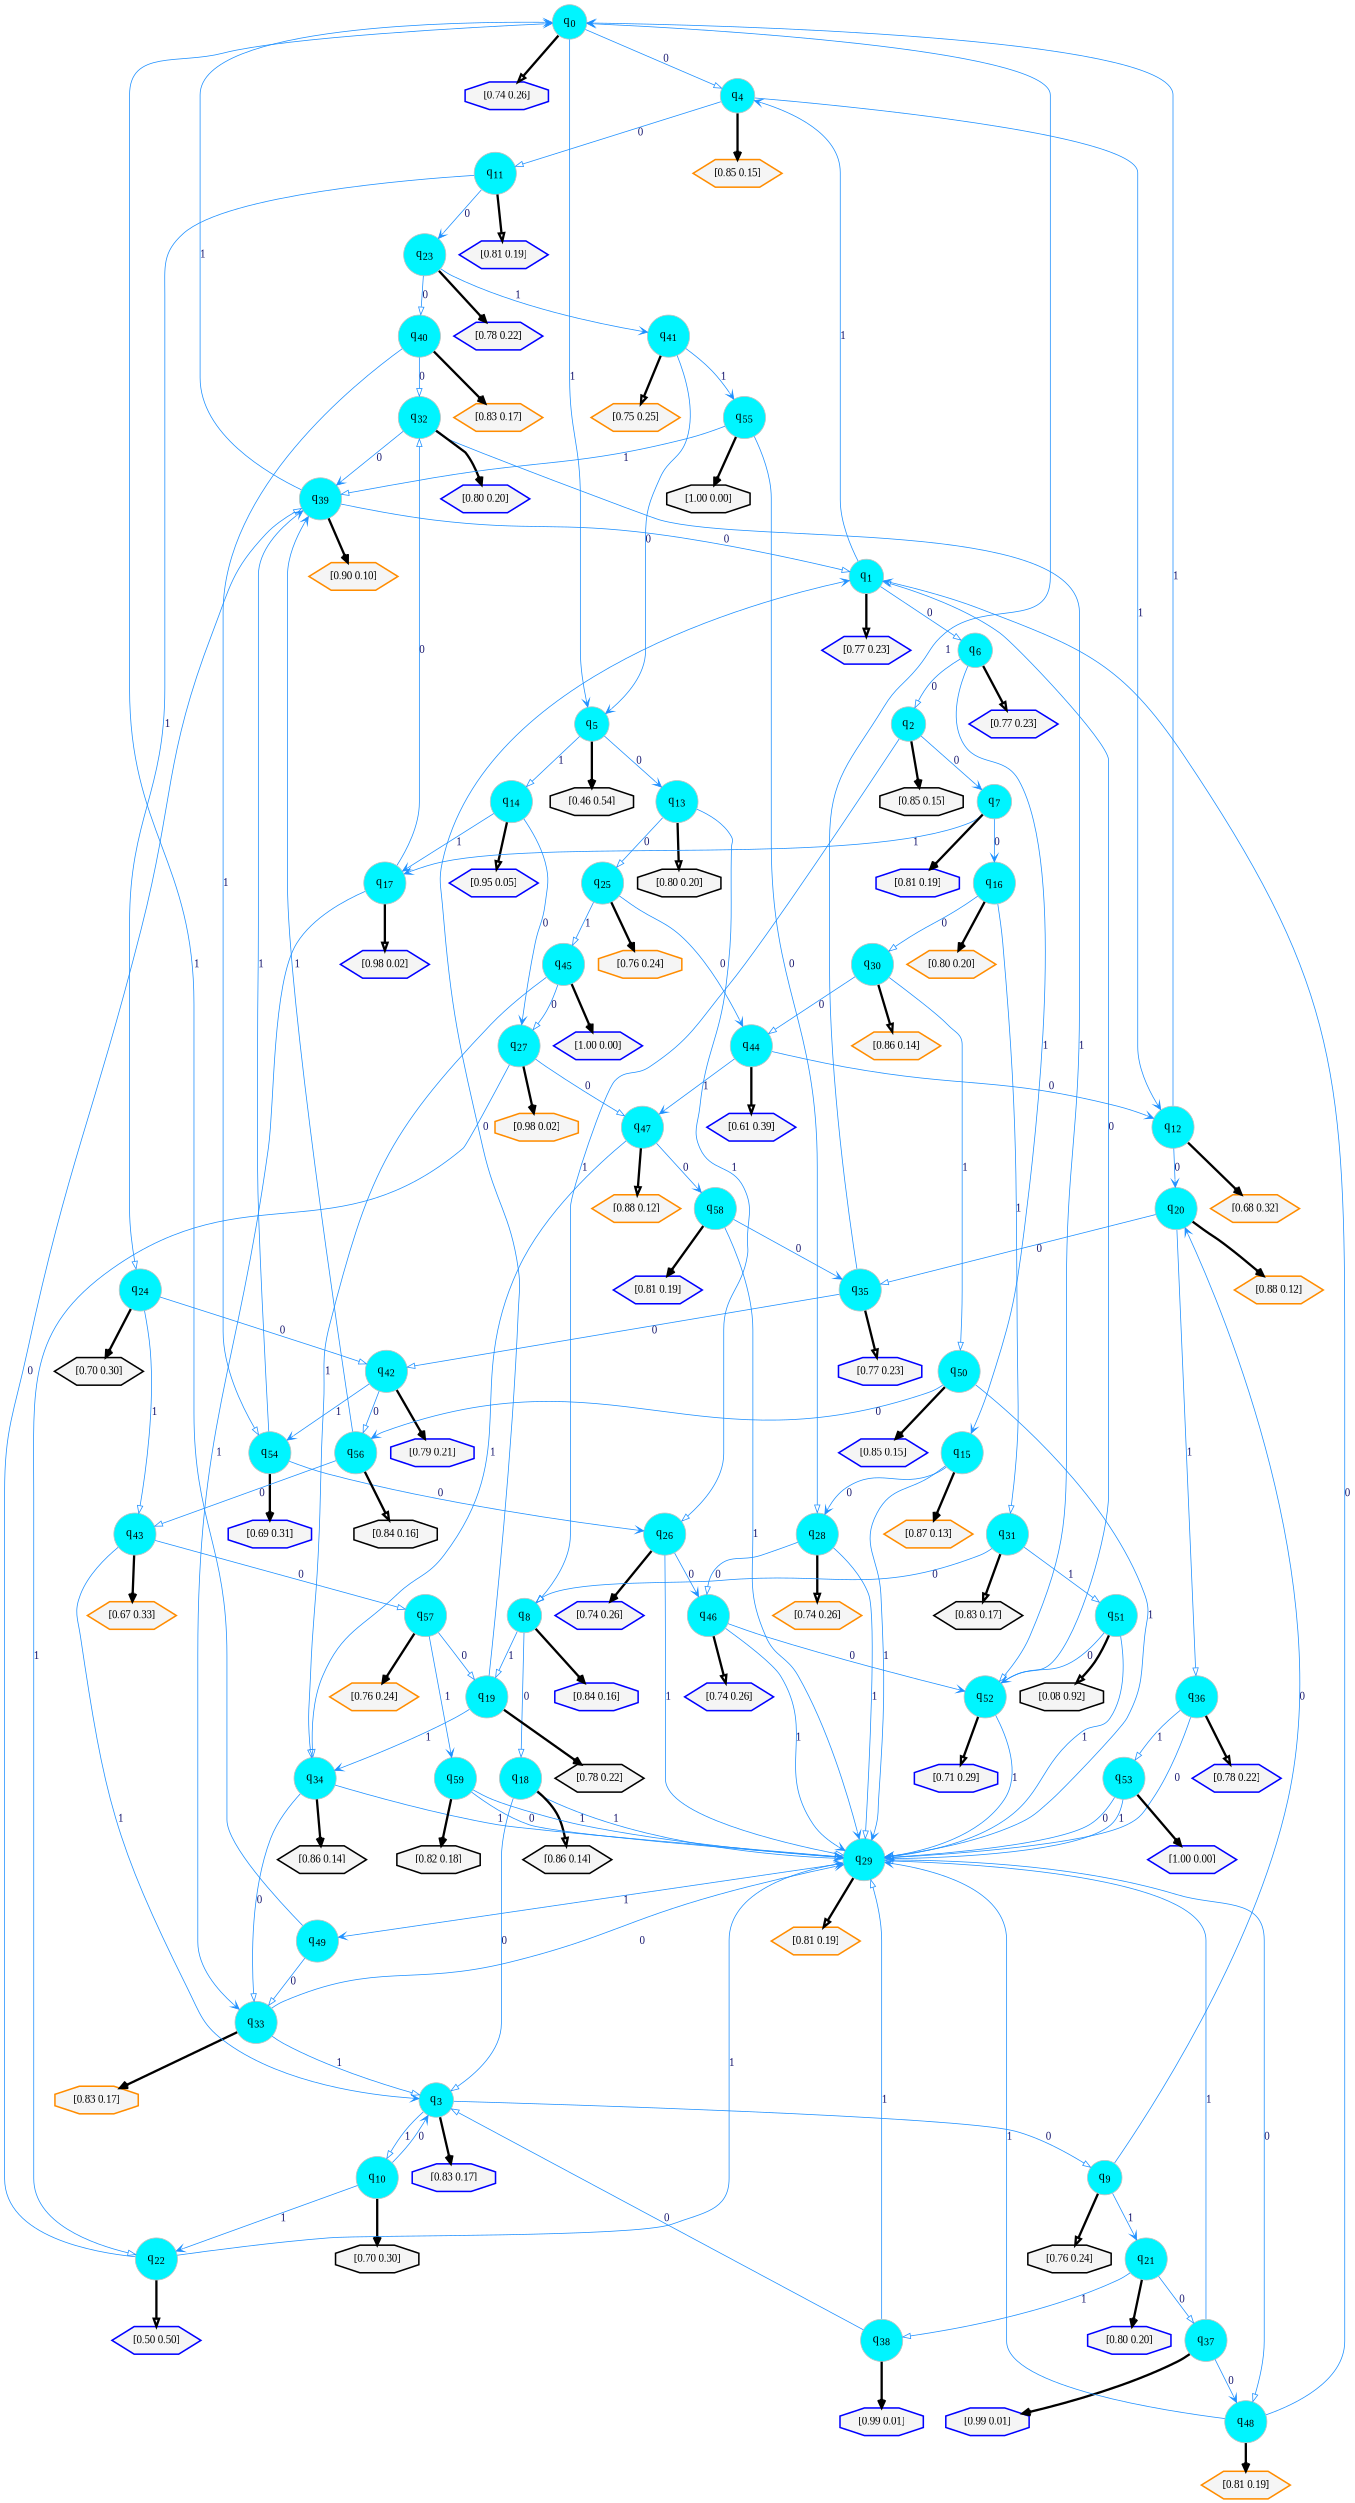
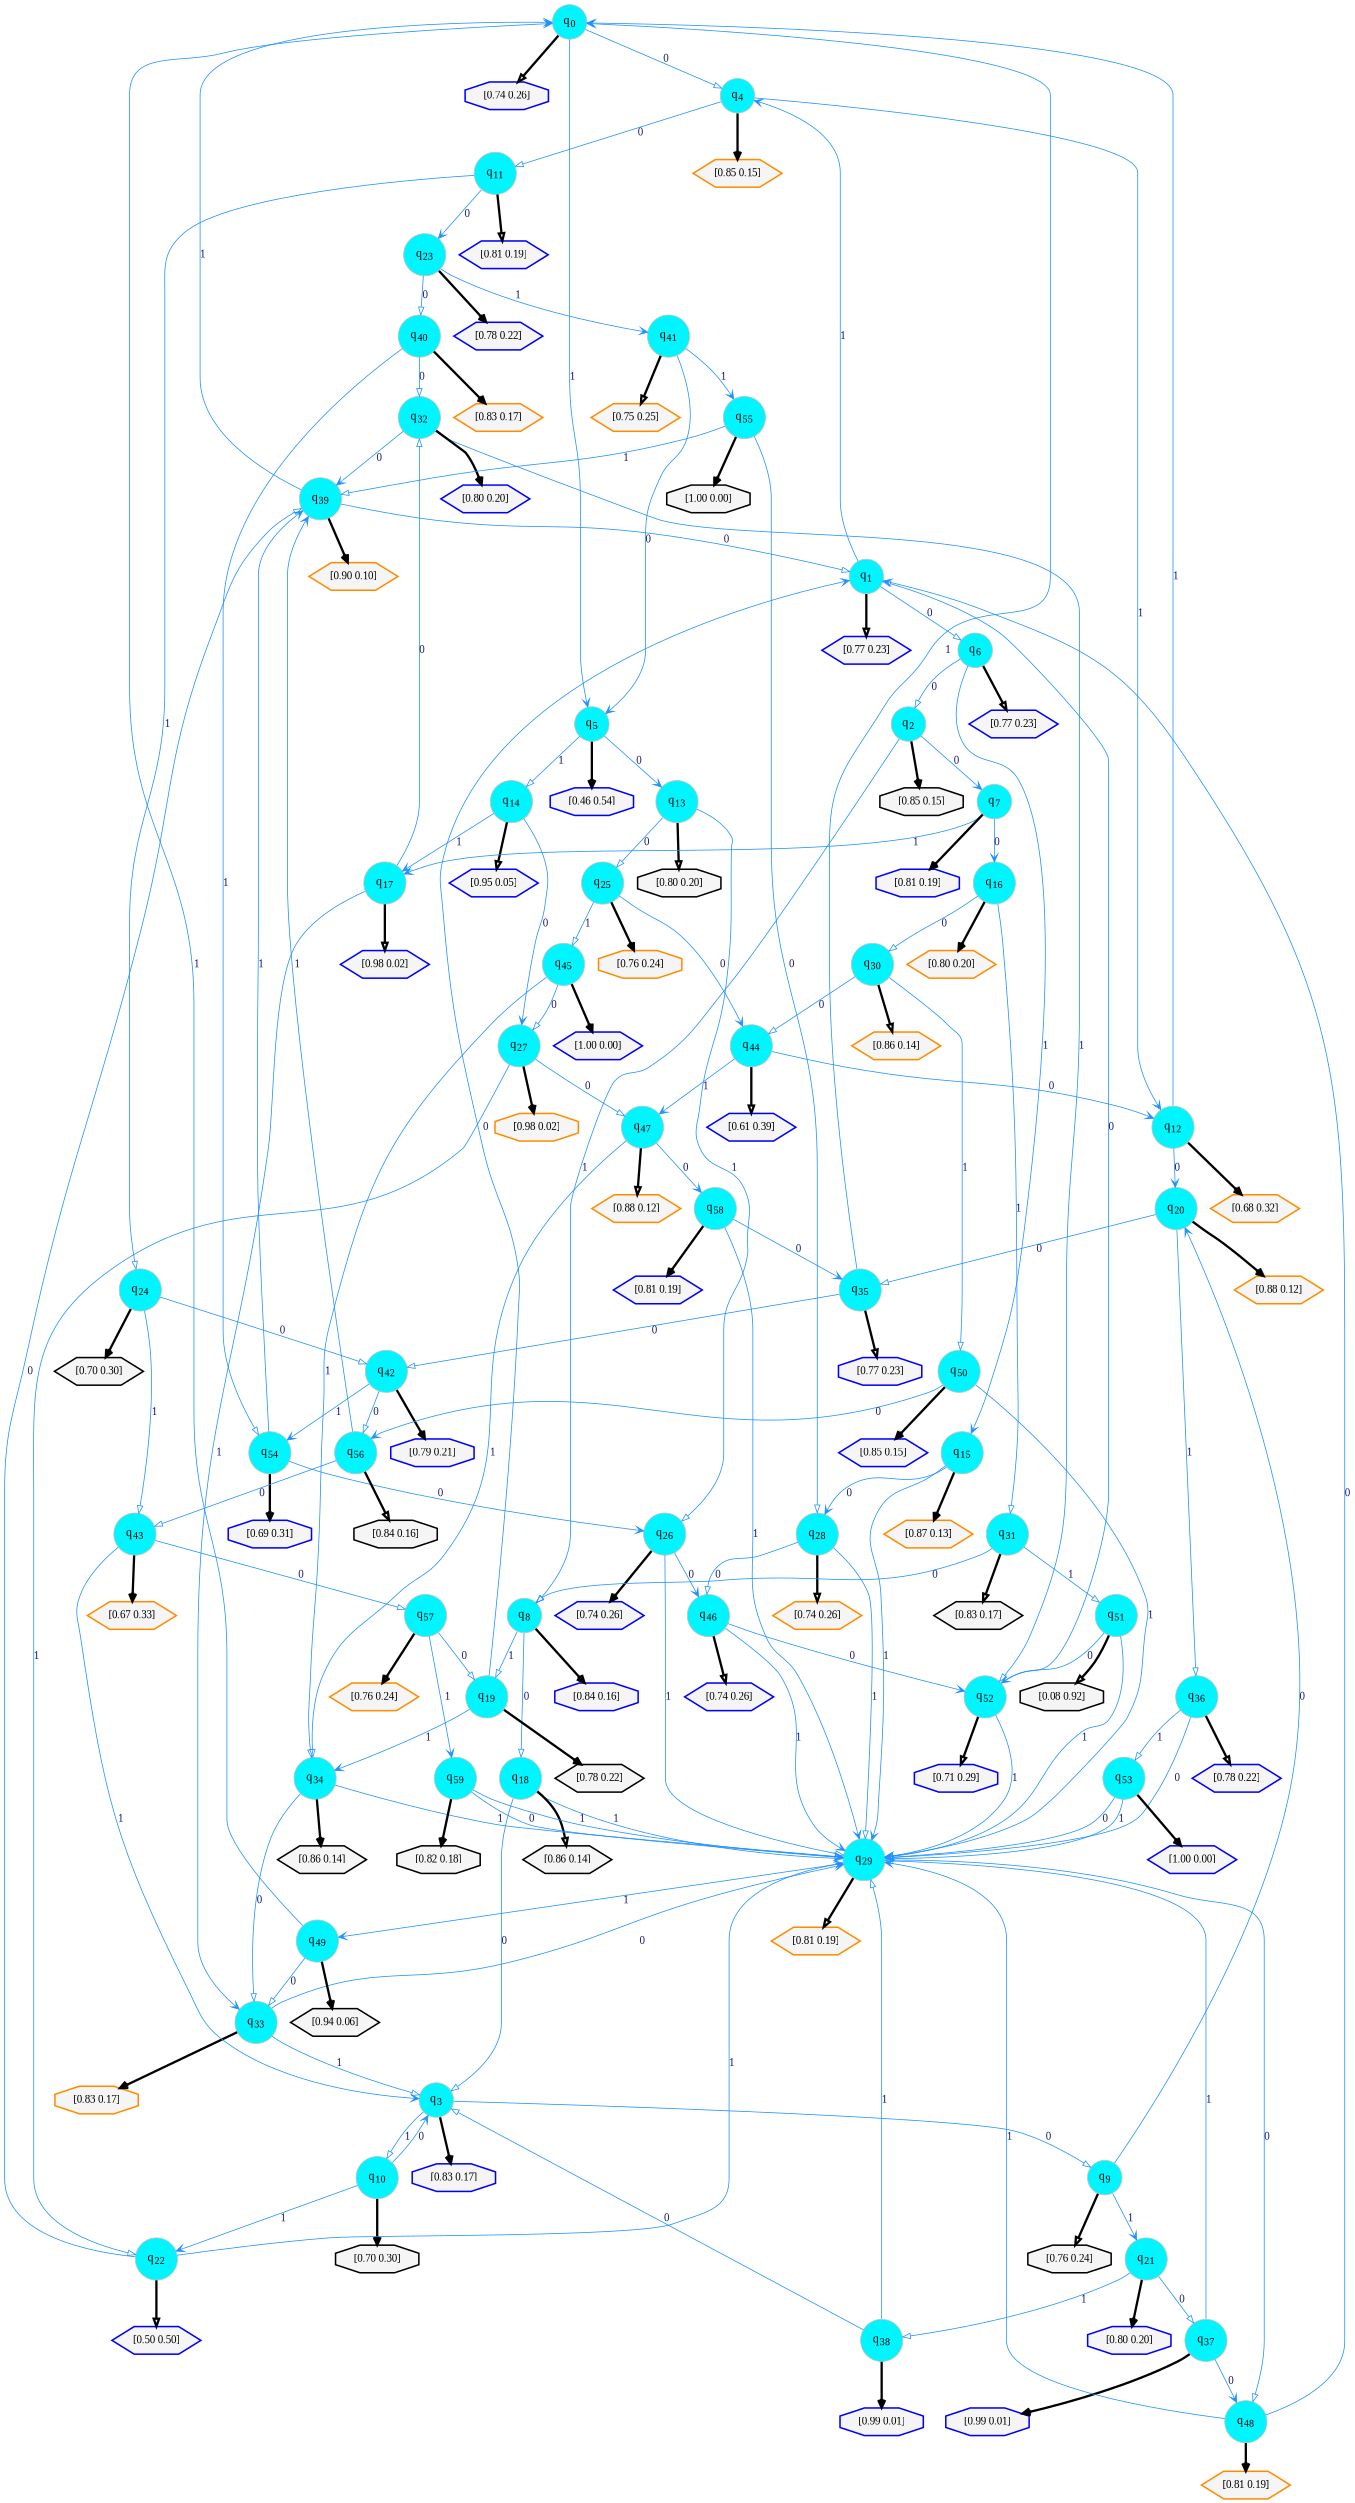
(592, 802) -> (592, 802)
none -> (335, 2022)
